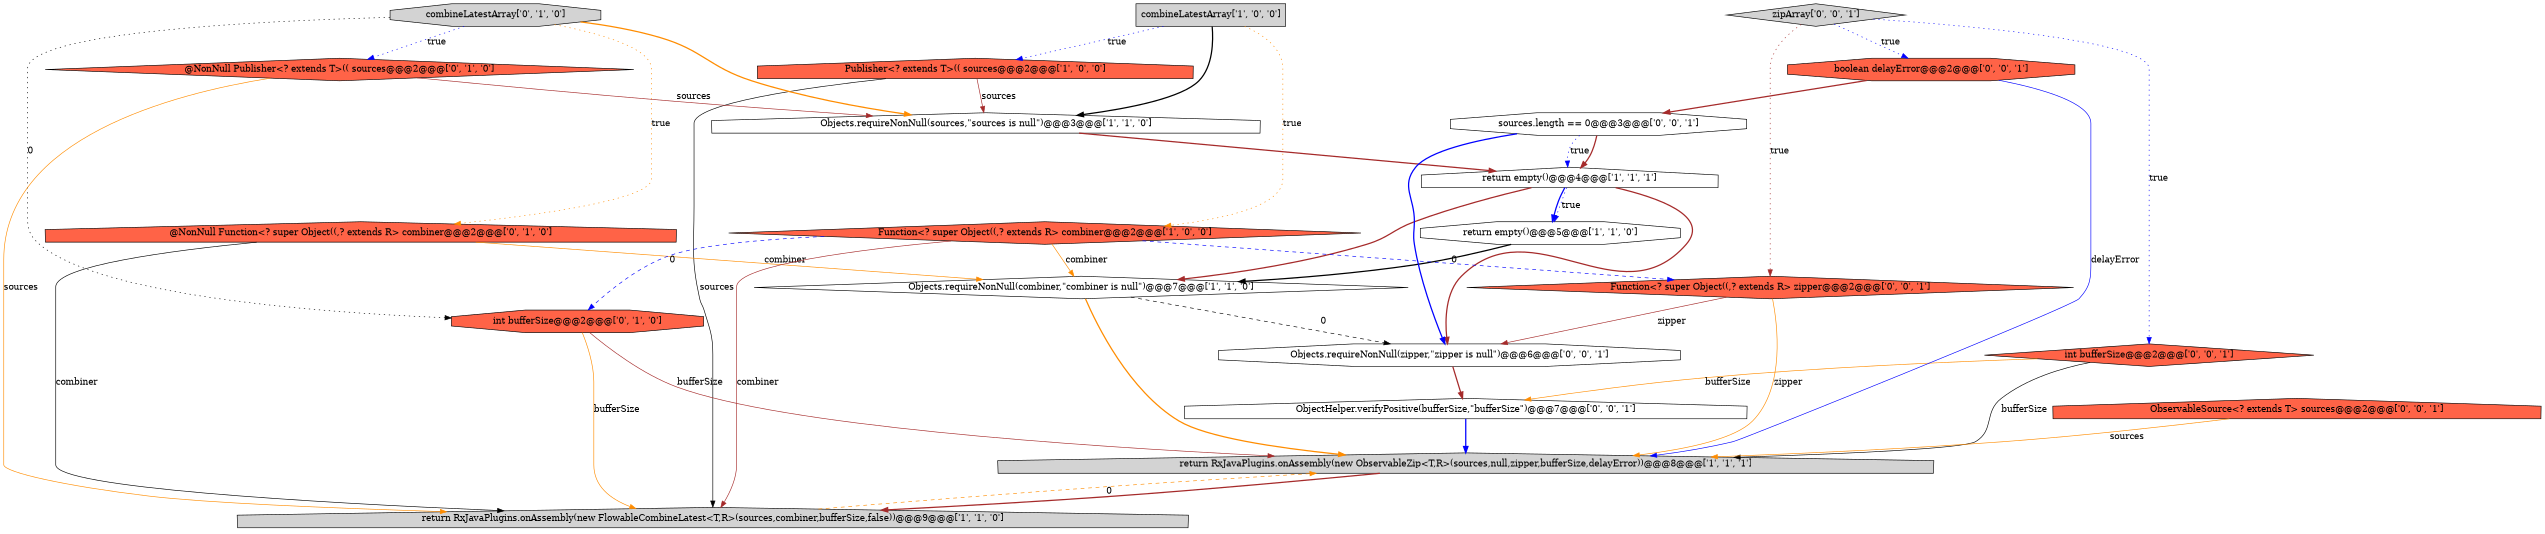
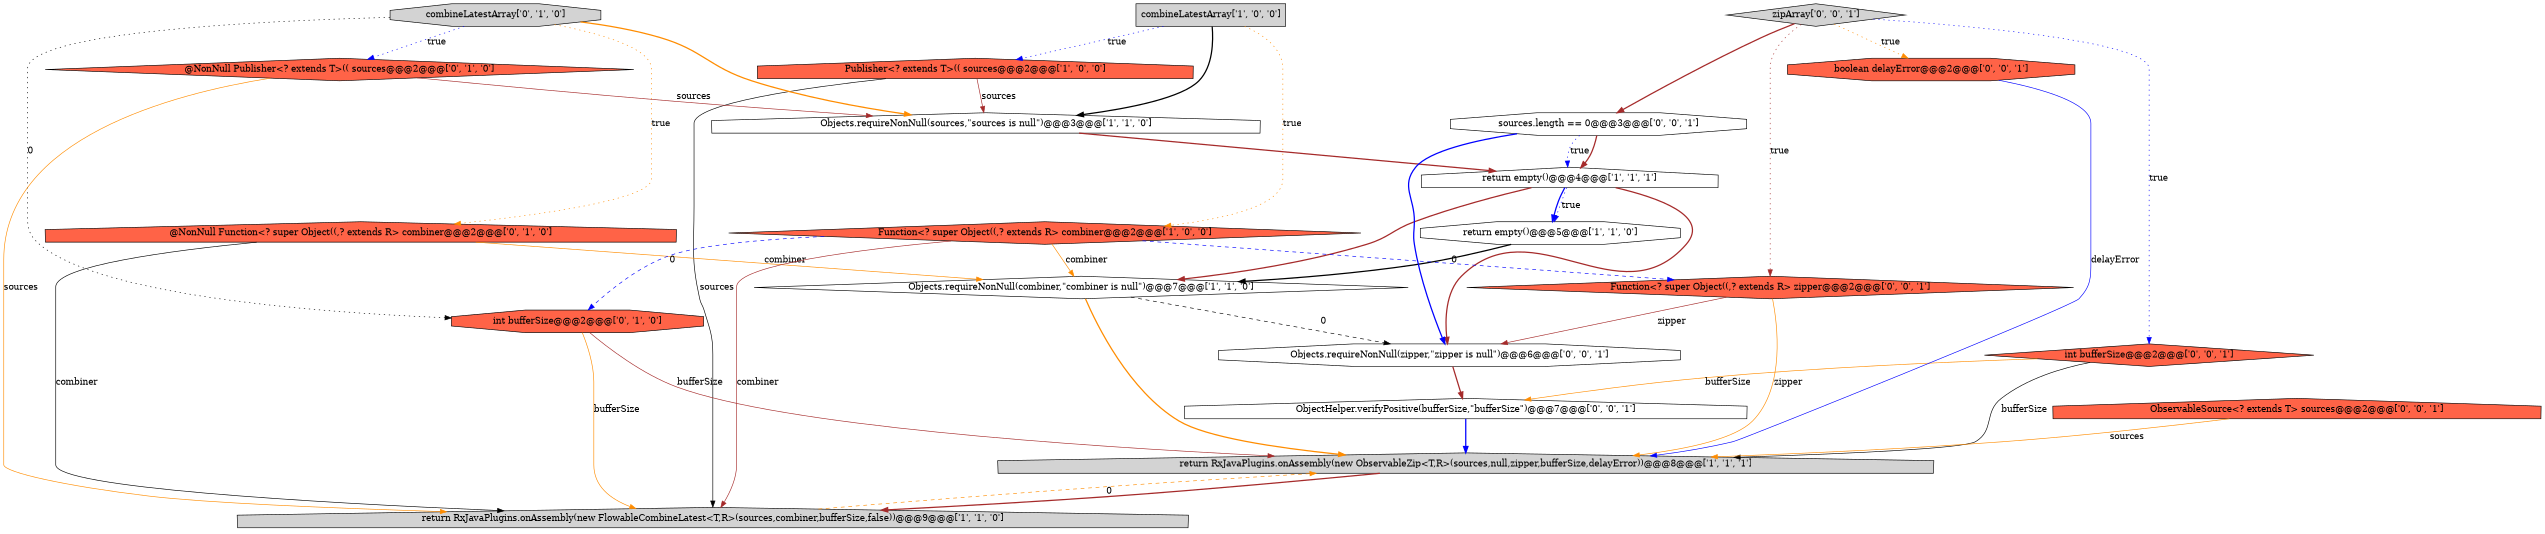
(1868, 40) -> (1868, 40)
(1763, 97) -> (1707, 64)
